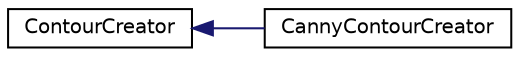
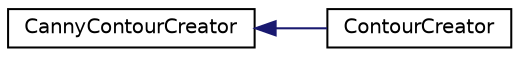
(239, 28) -> (301, 28)
